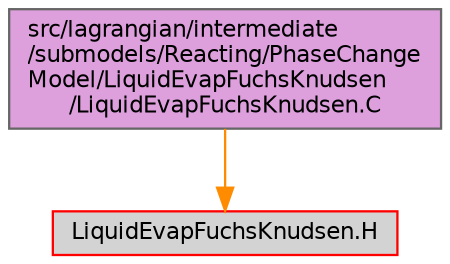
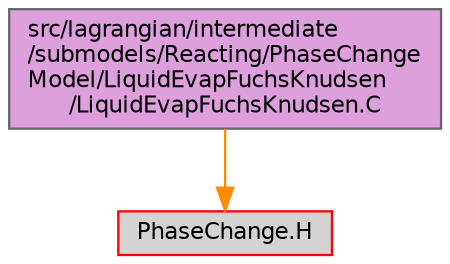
(225, 233) -> (225, 233)
